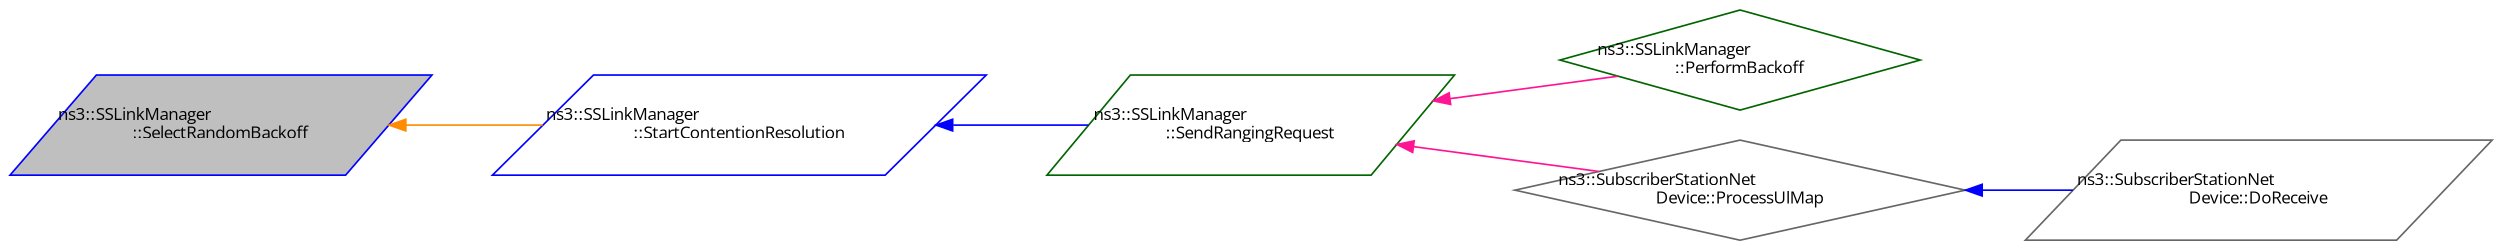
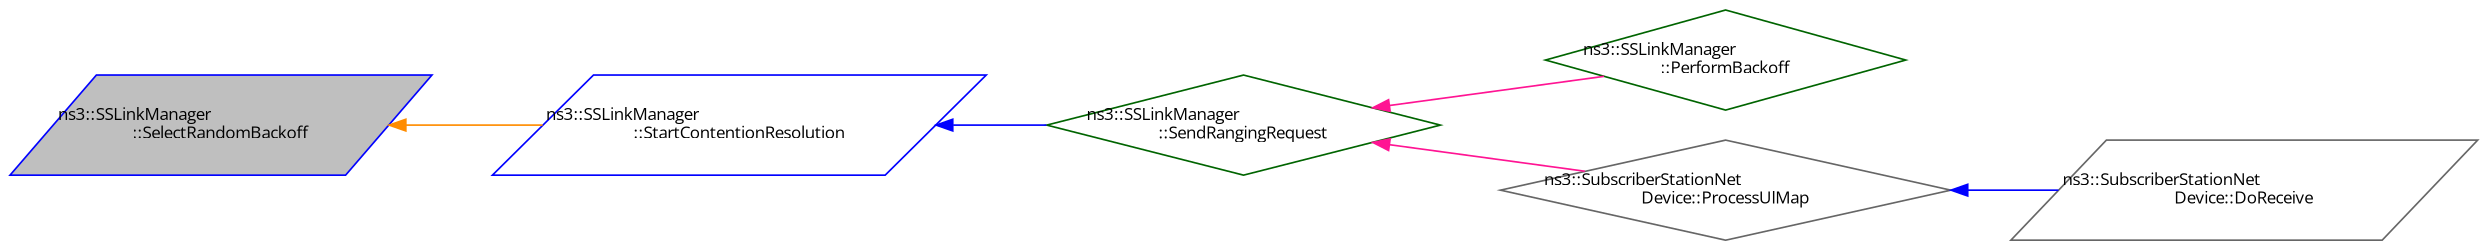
(1251, 125) -> (1244, 125)
